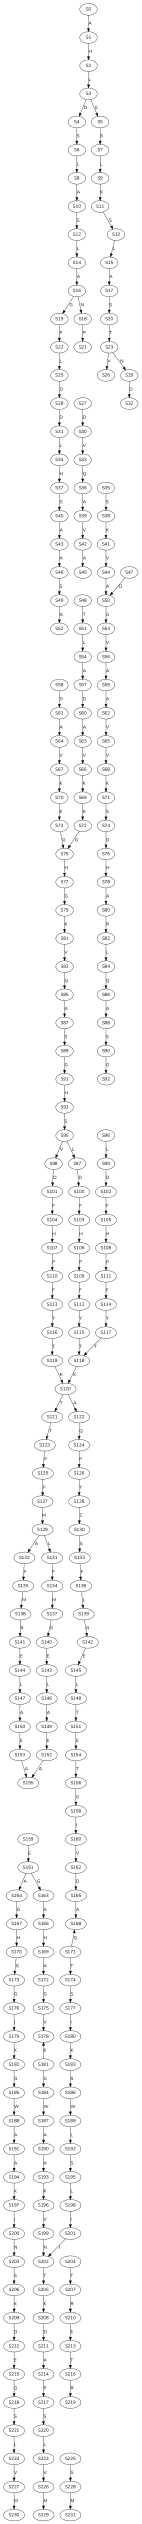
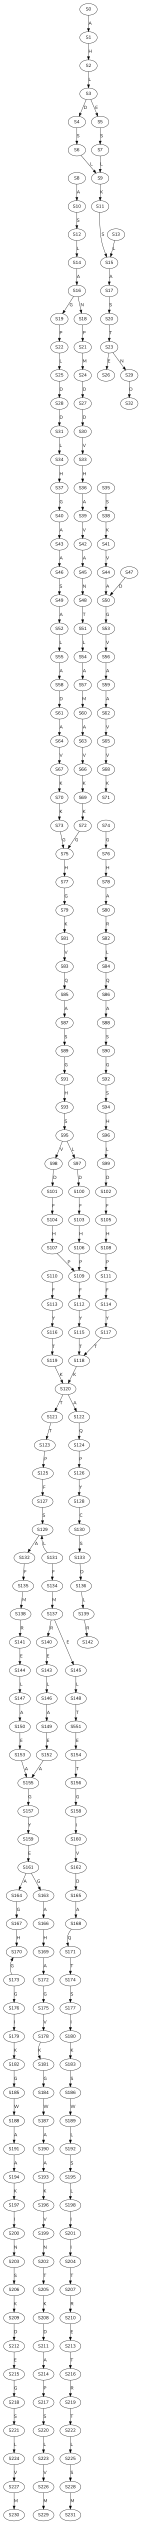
(77, 163) -> (87, 163)
(107, 219) -> (100, 234)
(109, 361) -> (109, 361)
none -> (83, 375)
(84, 474) -> (84, 474)
none -> (83, 585)
none -> (59, 657)
(84, 699) -> (84, 699)
(106, 810) -> none
none -> (106, 1107)
(52, 1261) -> (65, 1261)
(44, 1516) -> (44, 1516)
(47, 1542) -> (43, 1546)
(82, 1572) -> (82, 1572)
(83, 1655) -> (63, 1641)
(76, 1727) -> (76, 1727)
none -> (28, 1811)
(73, 1940) -> (68, 1936)
(16, 1964) -> (10, 1967)
(44, 2052) -> (38, 2049)
(58, 2246) -> (70, 2246)
none -> (70, 2431)
